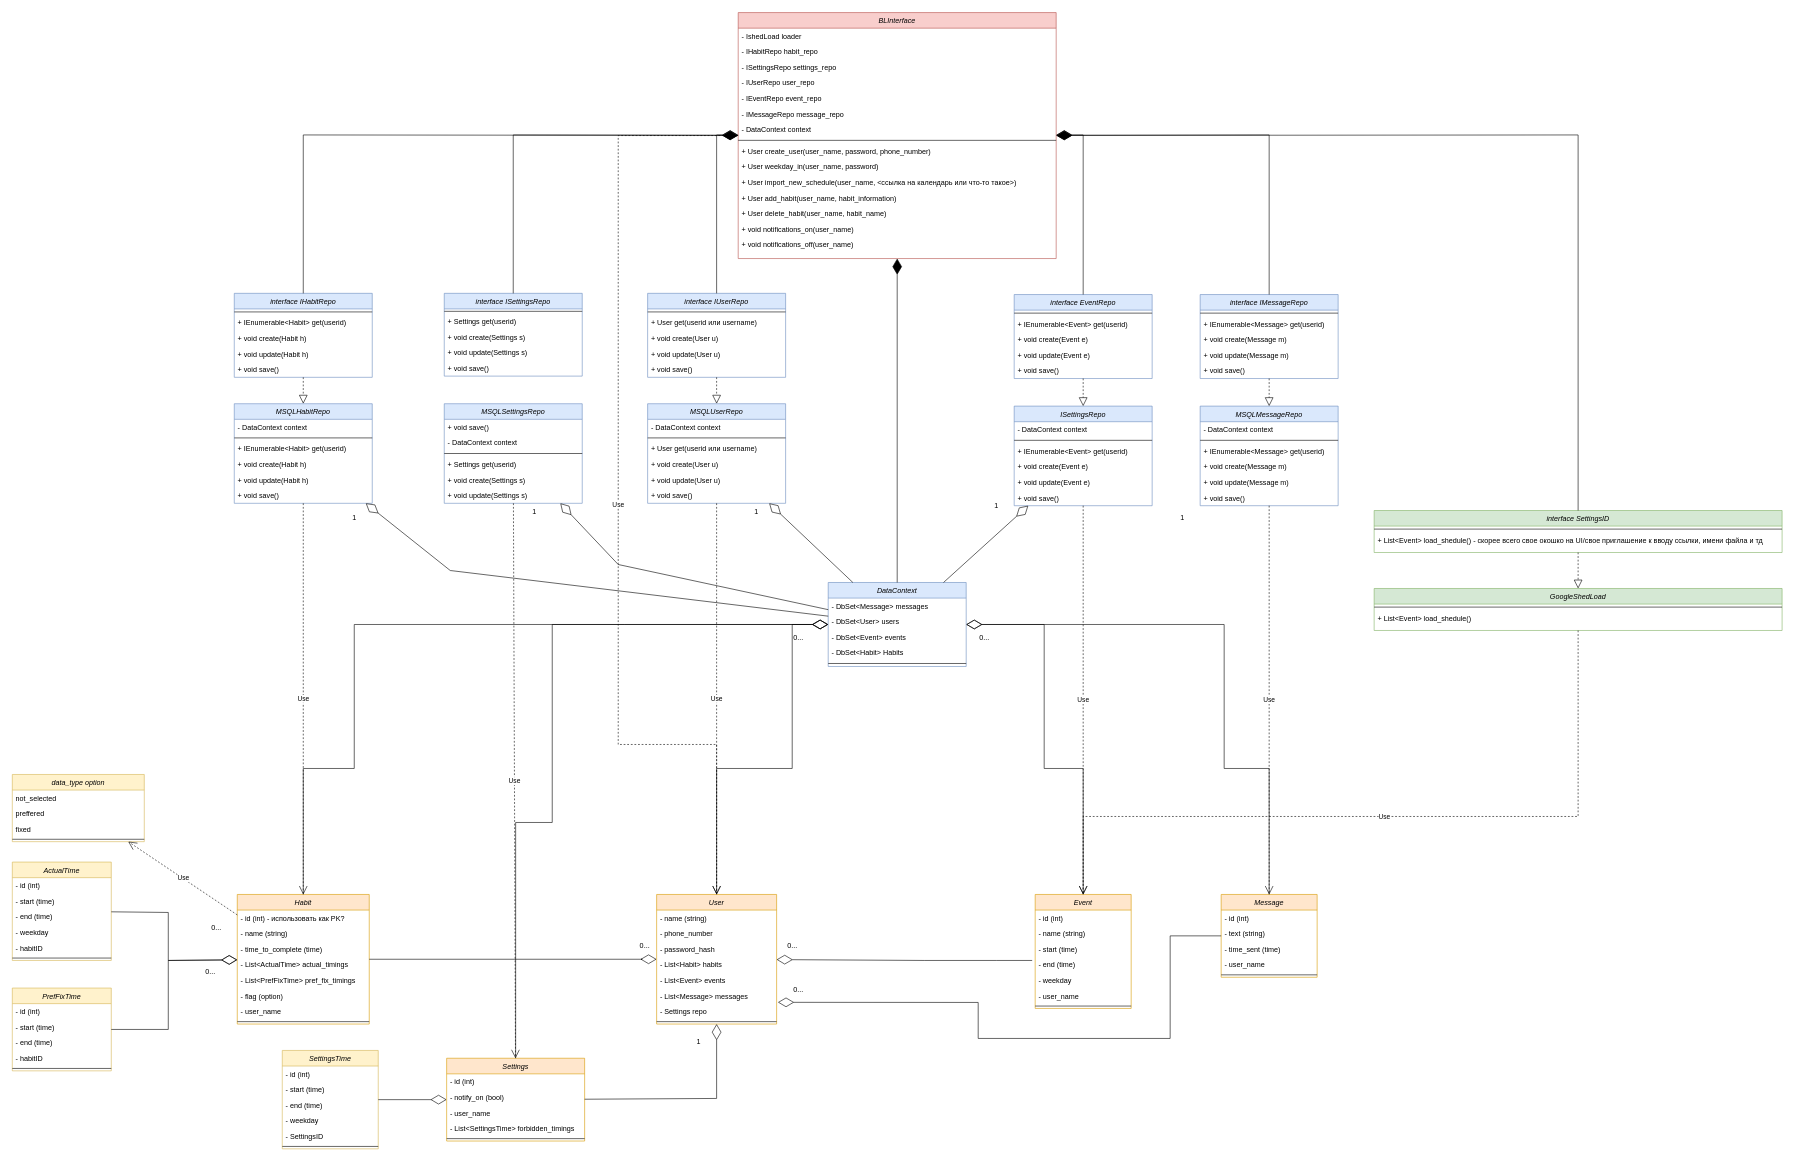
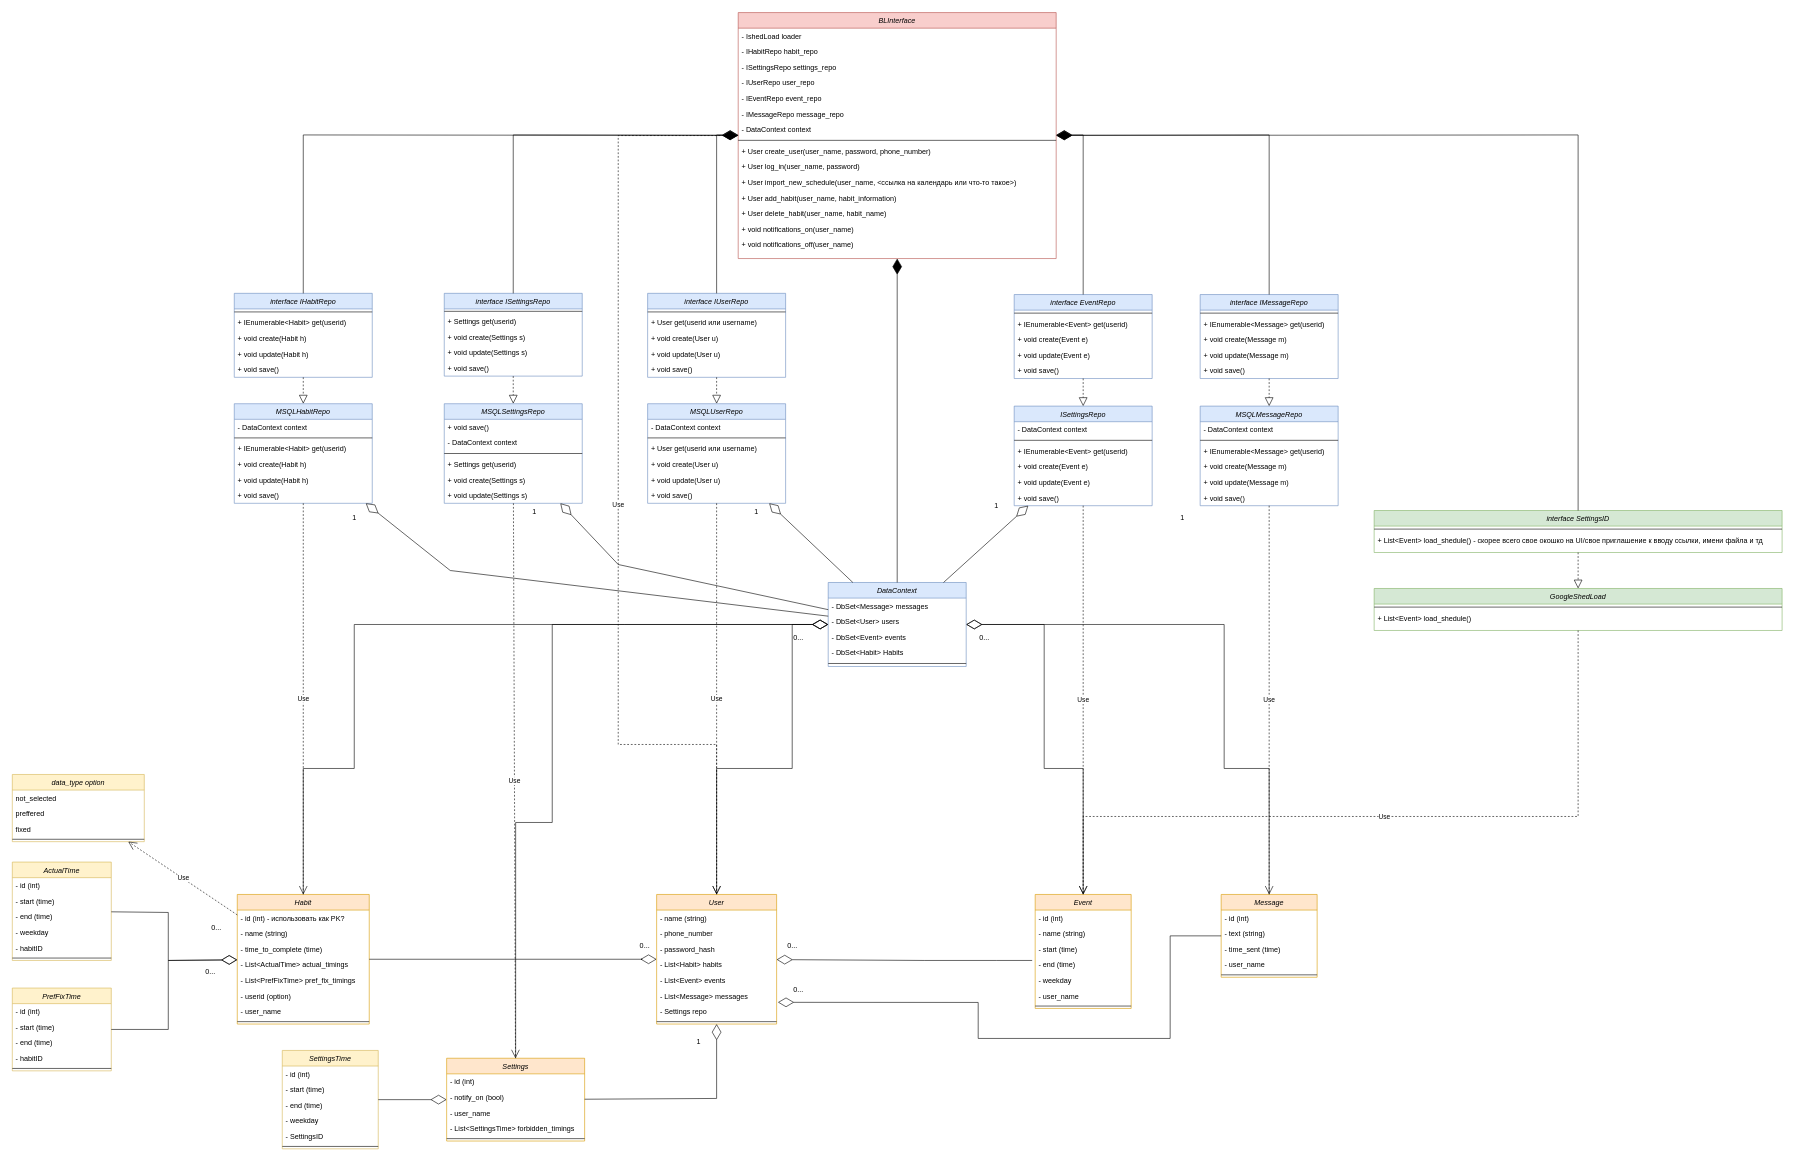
(814, 167) -> (805, 167)
none -> (513, 386)
(267, 996) -> (271, 996)
